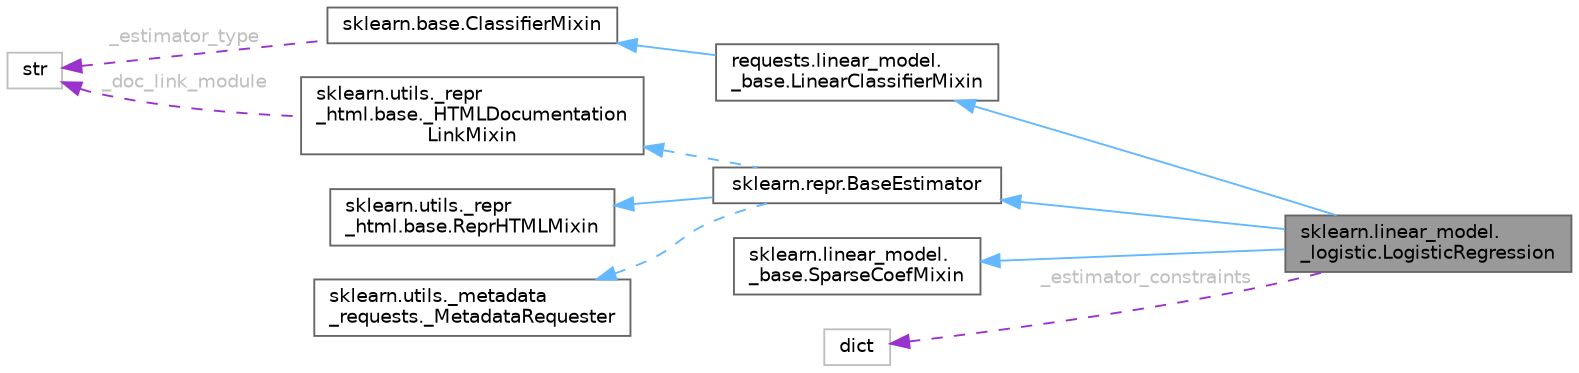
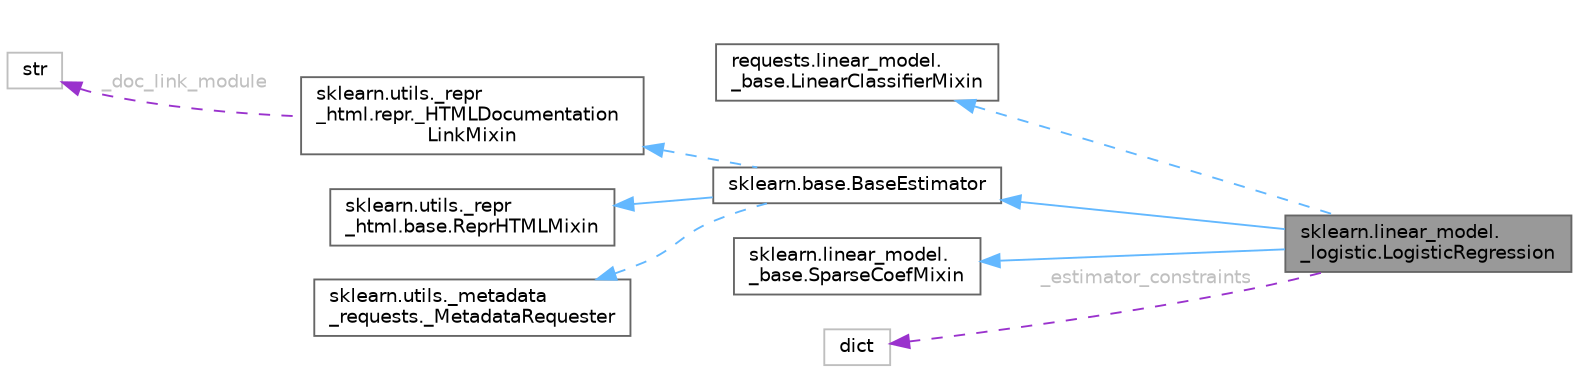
(472, 25) -> none
(472, 116) -> (472, 116)
(1156, 160) -> (1156, 160)
(857, 185) -> (857, 185)
